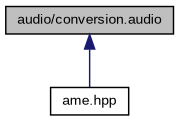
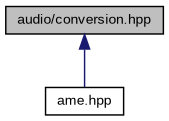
(90, 20) -> (85, 20)
